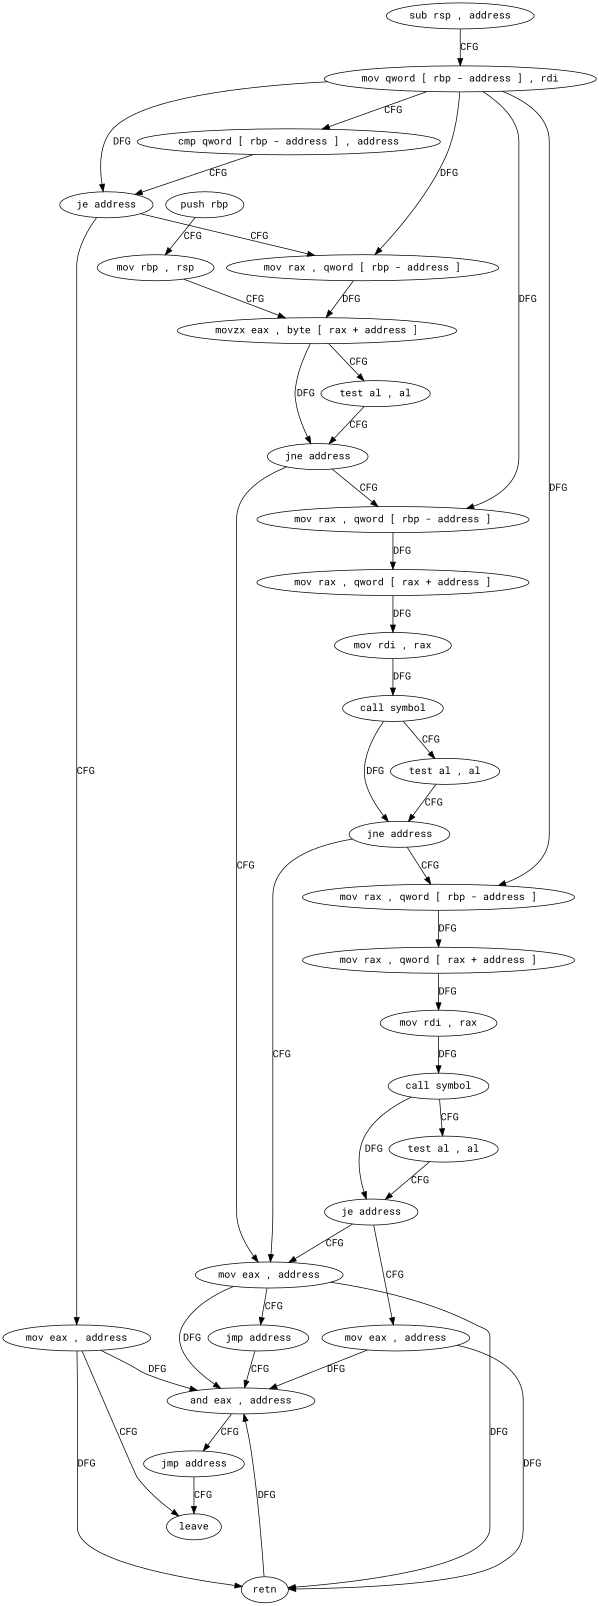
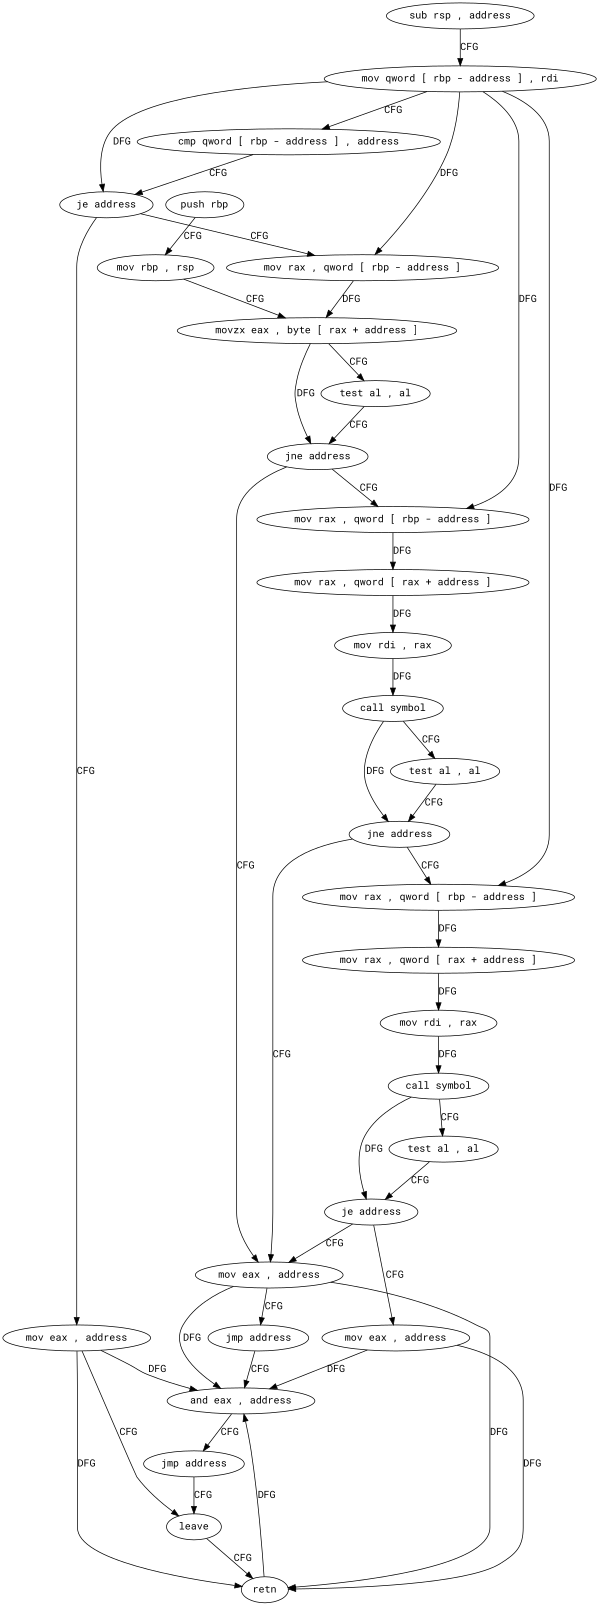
none -> (227, 1556)
